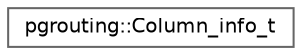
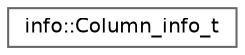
(151, 28) -> (122, 28)
